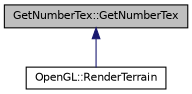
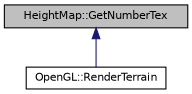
(96, 16) -> (96, 16)
